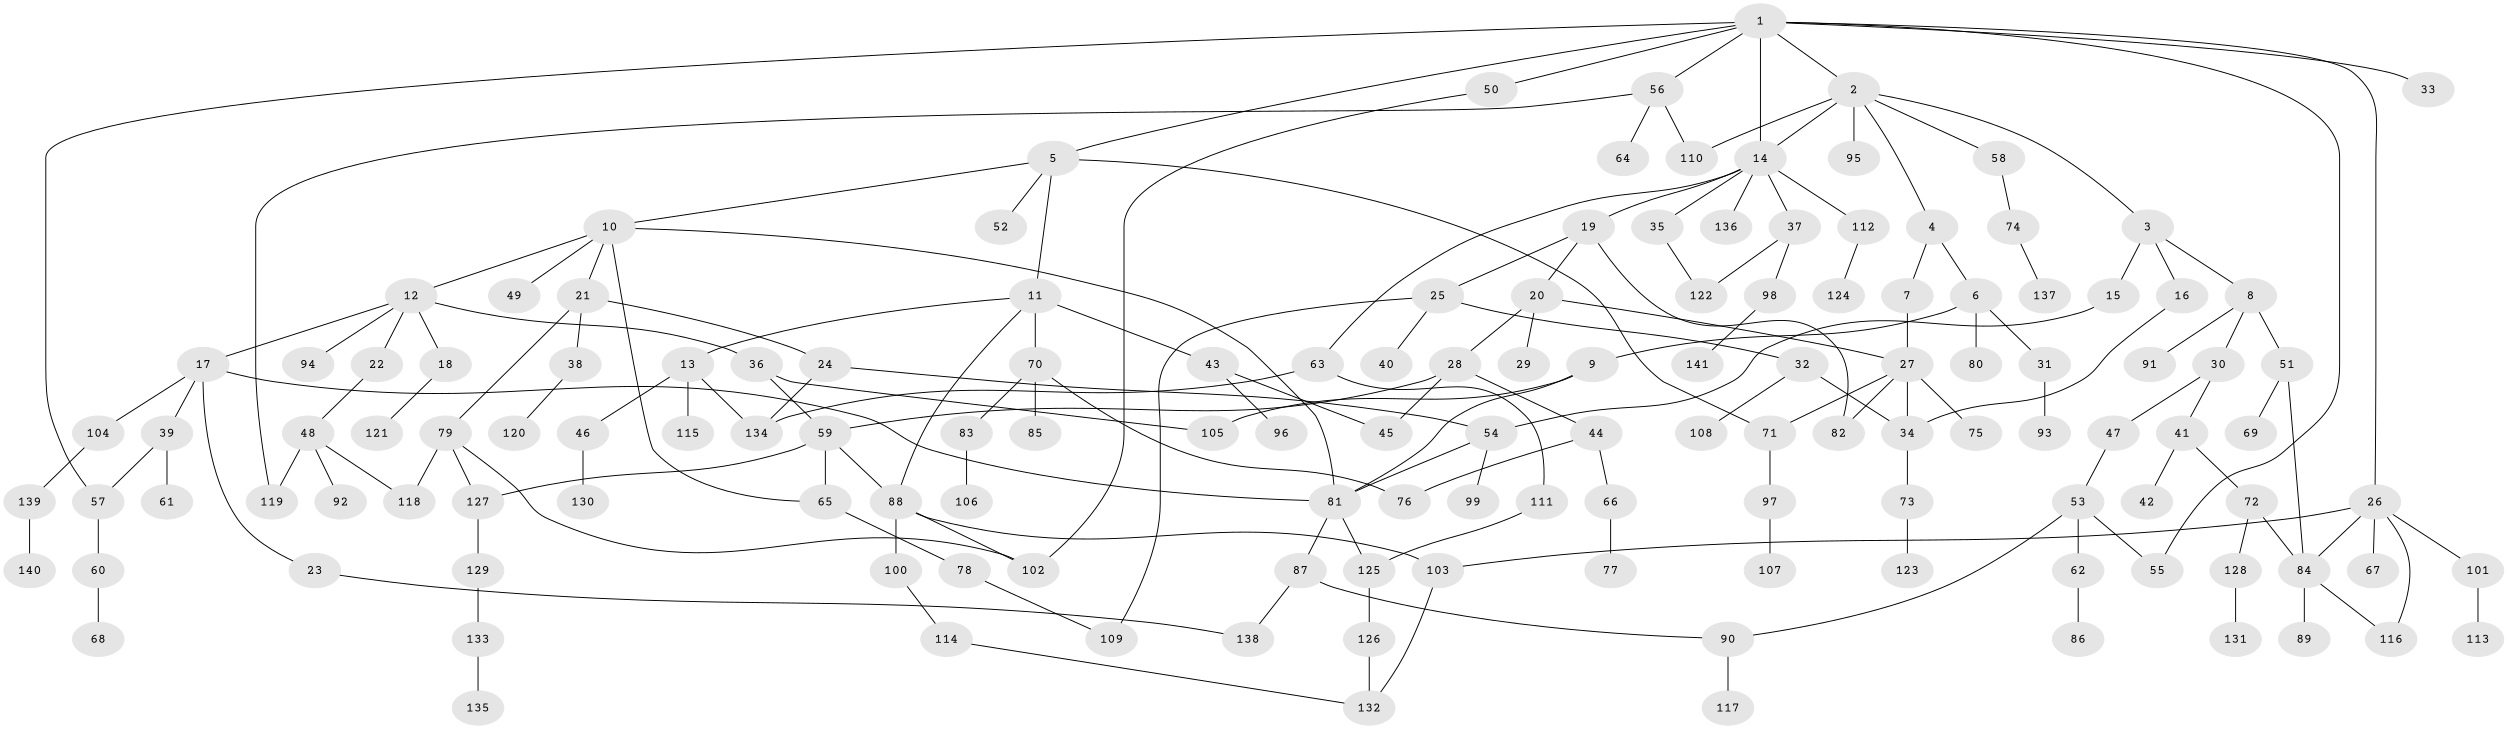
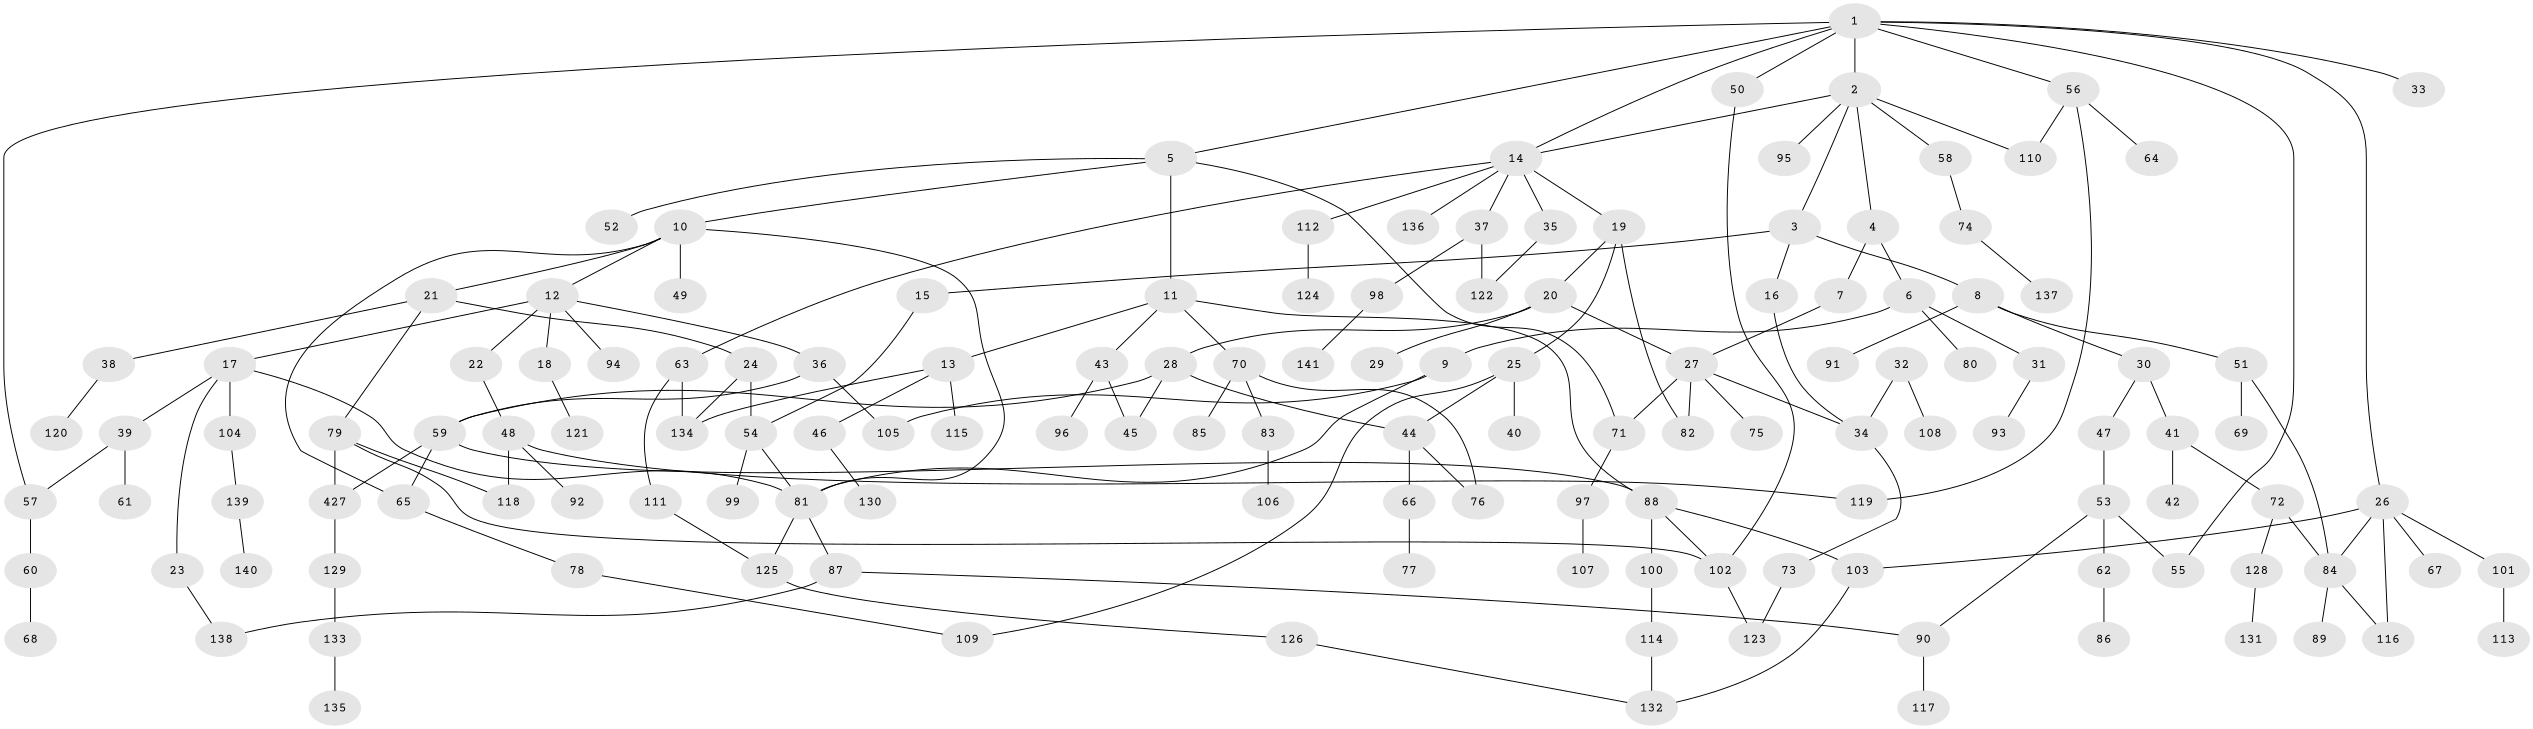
(1612, 330) -> (1462, 399)
(478, 502) -> (335, 502)
none -> (1738, 605)
